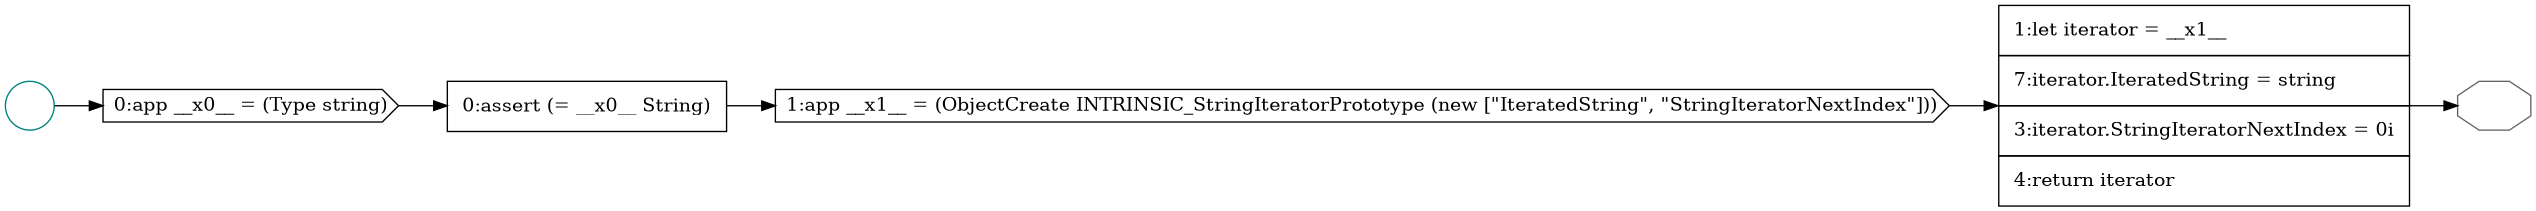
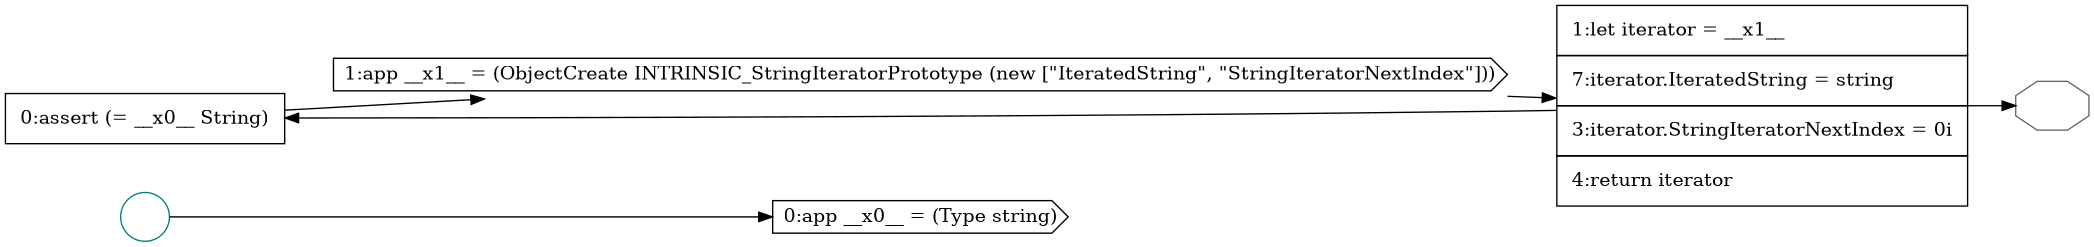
(416, 106) -> (927, 116)
